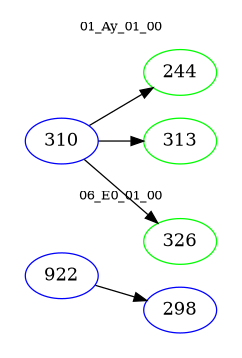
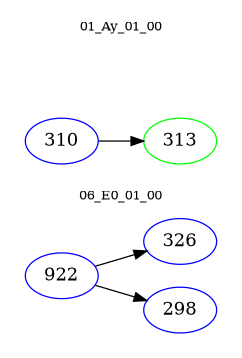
(180, 72) -> none
(122, 193) -> (115, 260)
(180, 241) -> (180, 241)
